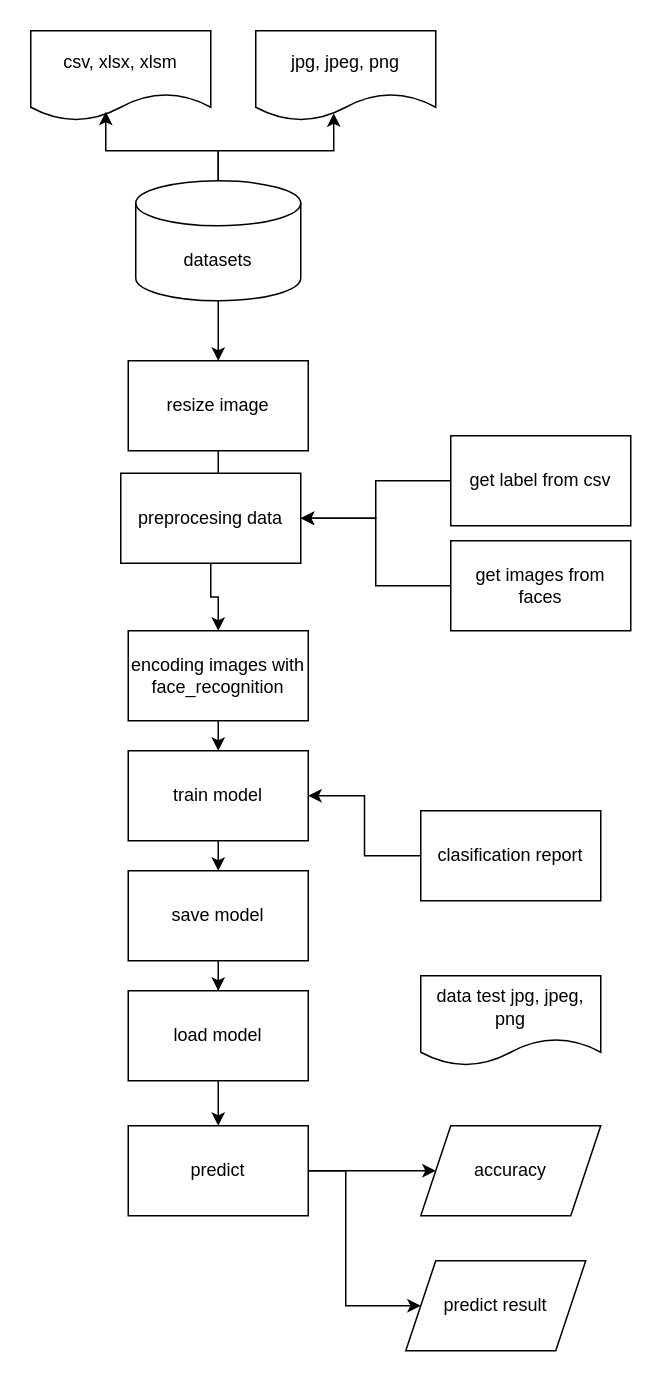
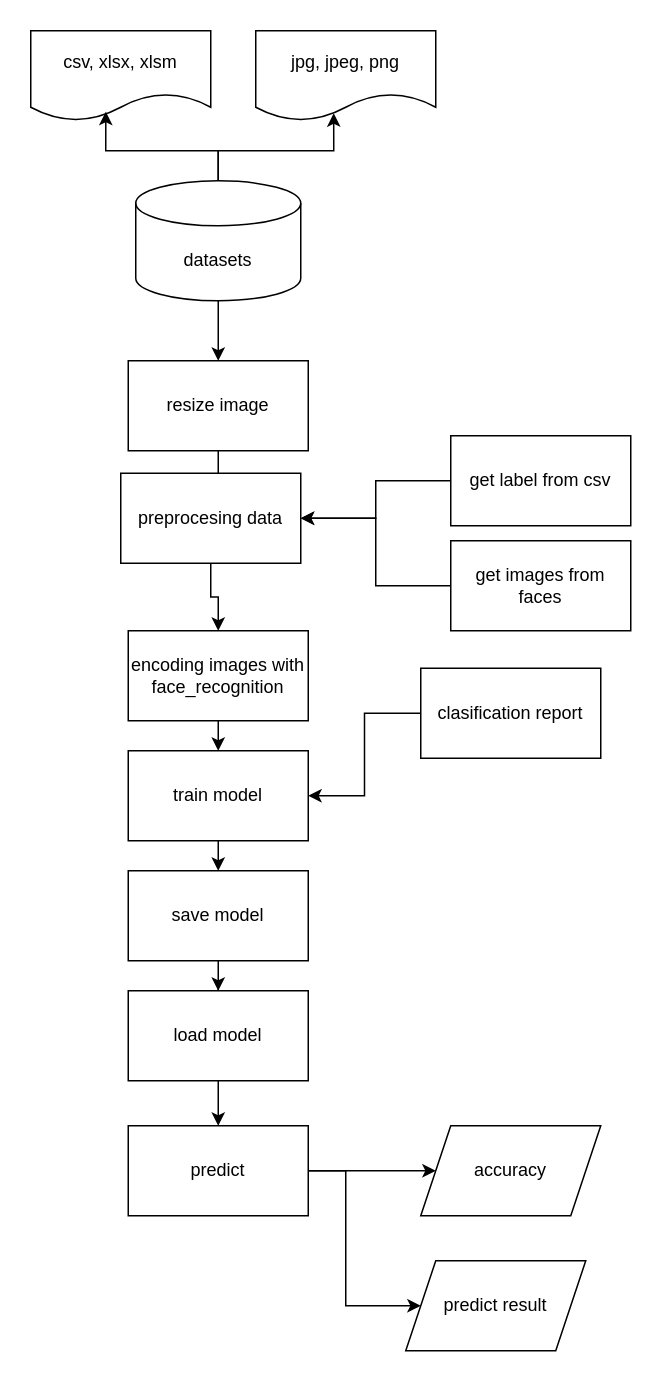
(511, 856) -> (511, 713)
(511, 1021) -> none
